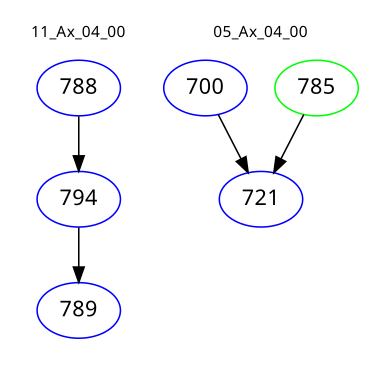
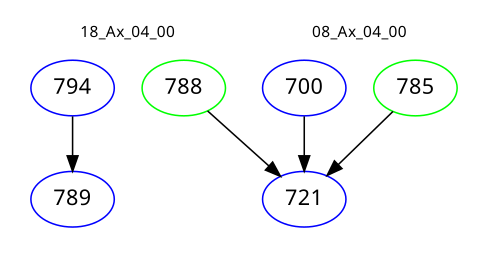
(79, 33) -> (128, 33)
(261, 33) -> (360, 33)
(79, 88) -> (184, 88)
(79, 136) -> (228, 129)
